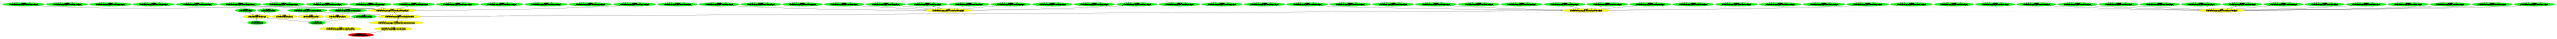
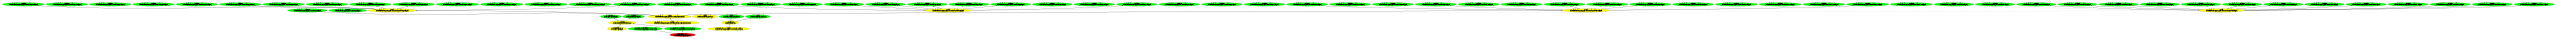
(284, 17) -> none
(337, 17) -> (732, 17)
(288, 20) -> (652, 26)
(257, 23) -> (617, 29)
(317, 23) -> (730, 23)
(393, 29) -> (683, 29)
none -> (645, 29)
